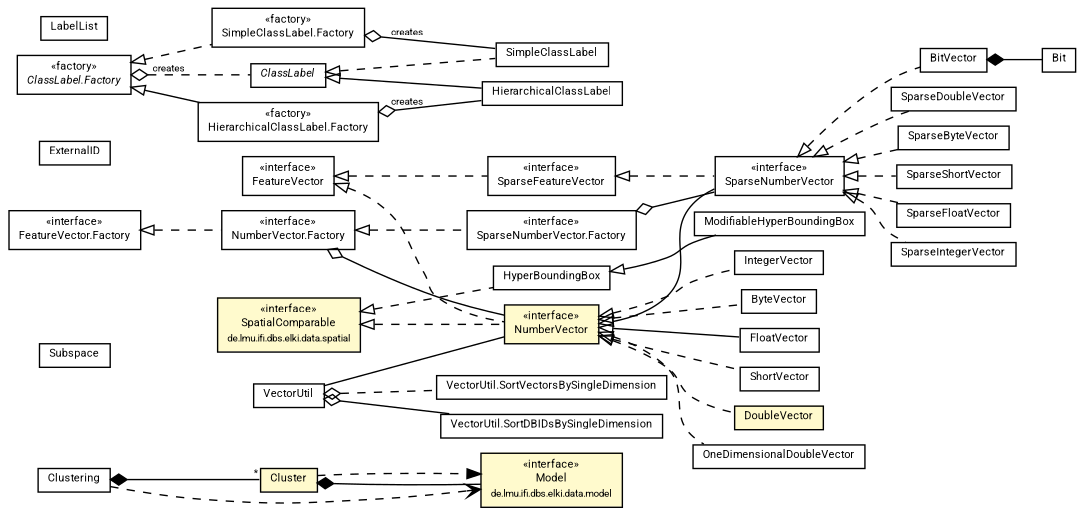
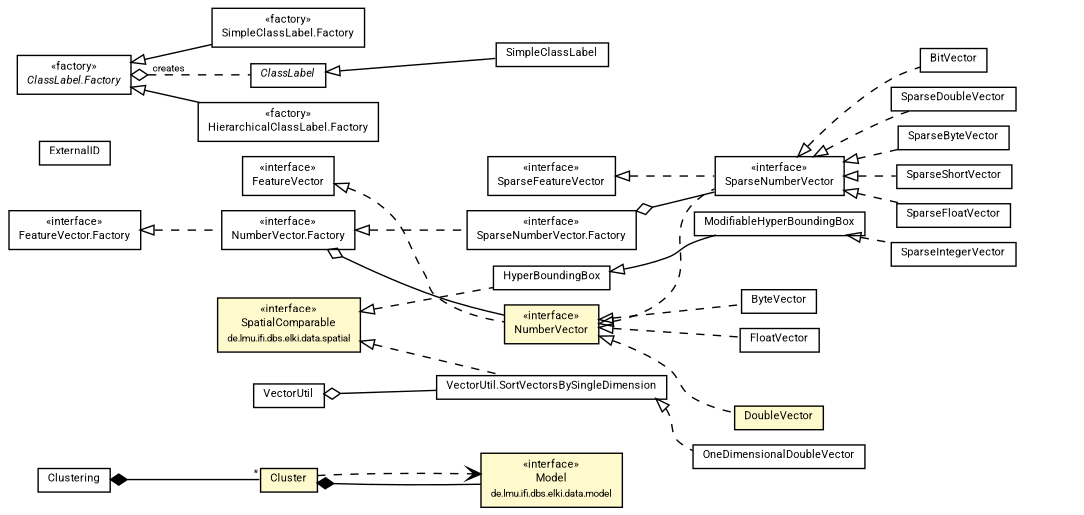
(74, 28) -> none
(438, 43) -> none
(178, 52) -> (178, 52)
(1059, 60) -> none
(418, 65) -> (418, 65)
(552, 93) -> none
(418, 176) -> none
(880, 222) -> (876, 240)
(779, 262) -> none
(680, 267) -> (680, 267)
(439, 324) -> (437, 360)
(676, 333) -> (676, 333)
(74, 355) -> none
(414, 361) -> none
(779, 378) -> none
(389, 392) -> (389, 392)
(679, 400) -> (674, 434)
(552, 426) -> none
(392, 474) -> (392, 474)
(288, 503) -> none
